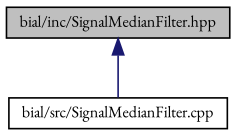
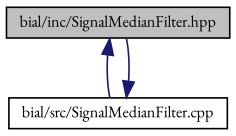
none -> (129, 60)
